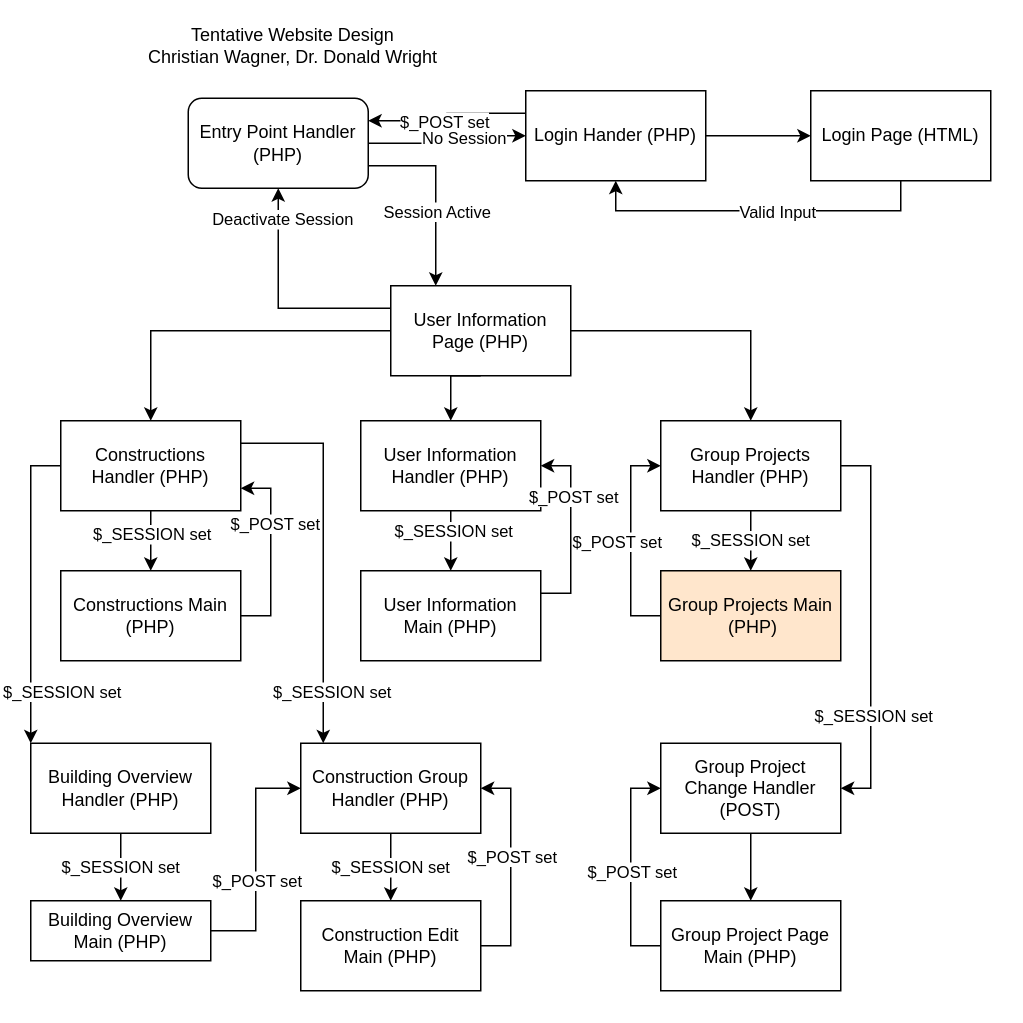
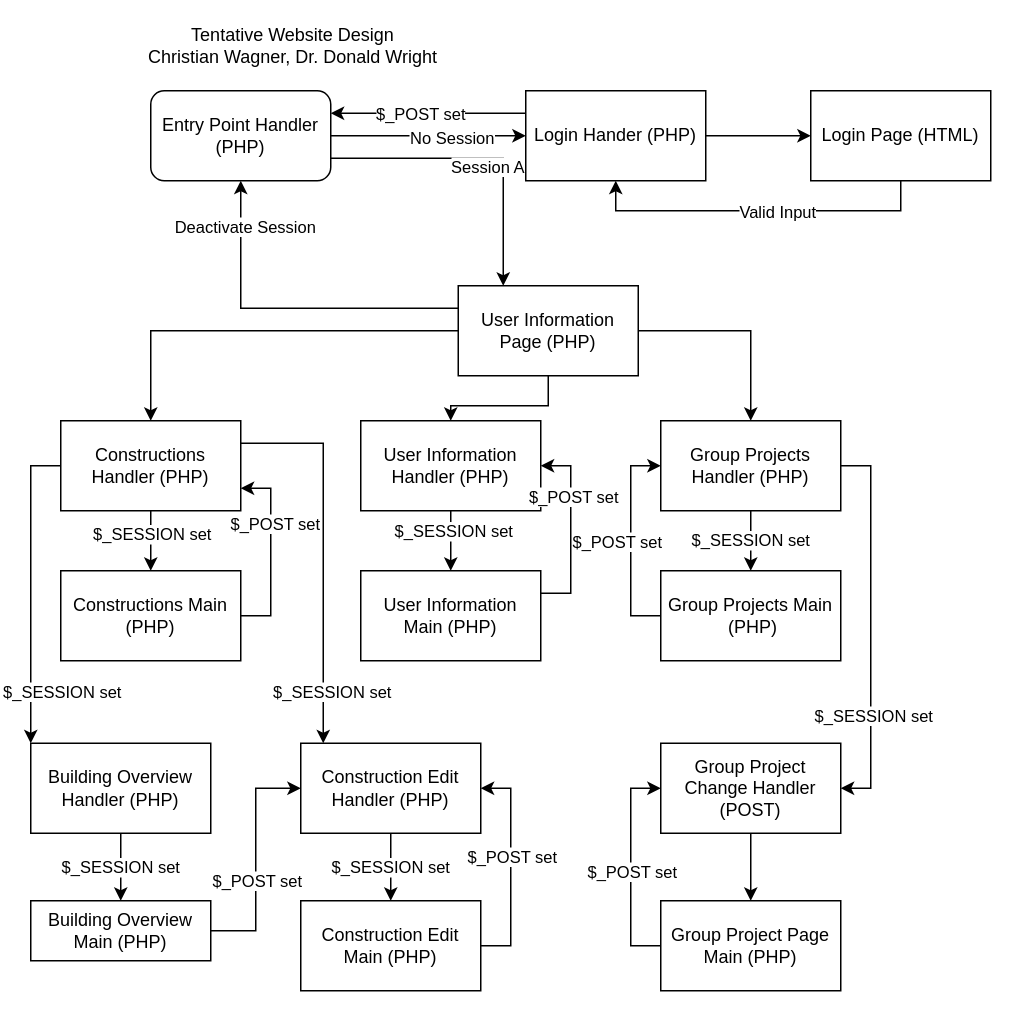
(278, 143) -> (241, 136)
(481, 331) -> (548, 331)
(751, 616) -> (751, 616)
(391, 788) -> (391, 788)
